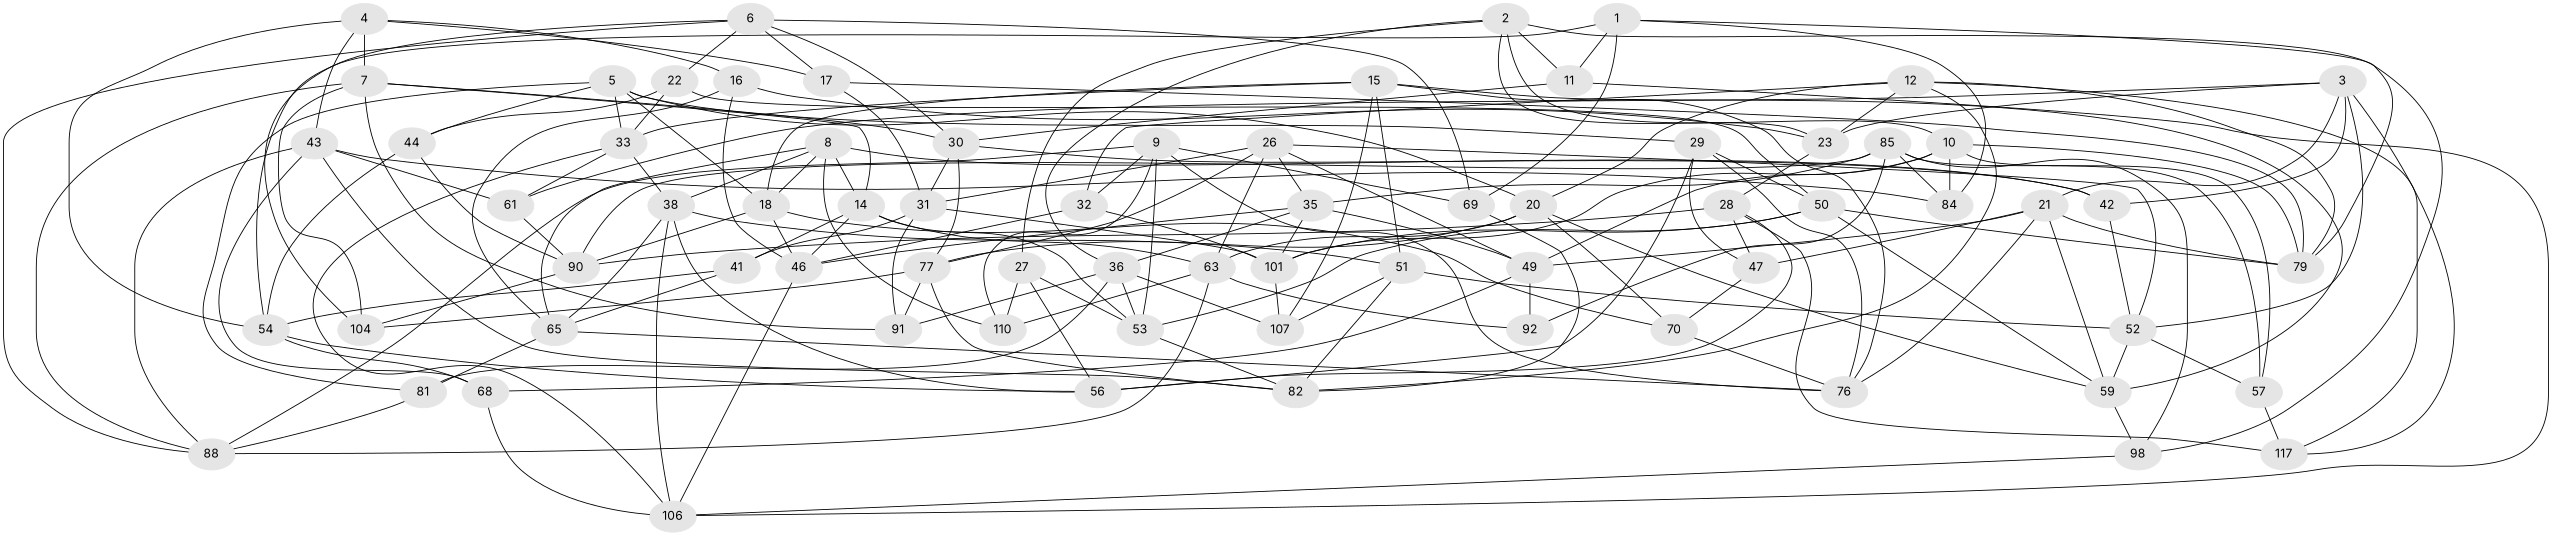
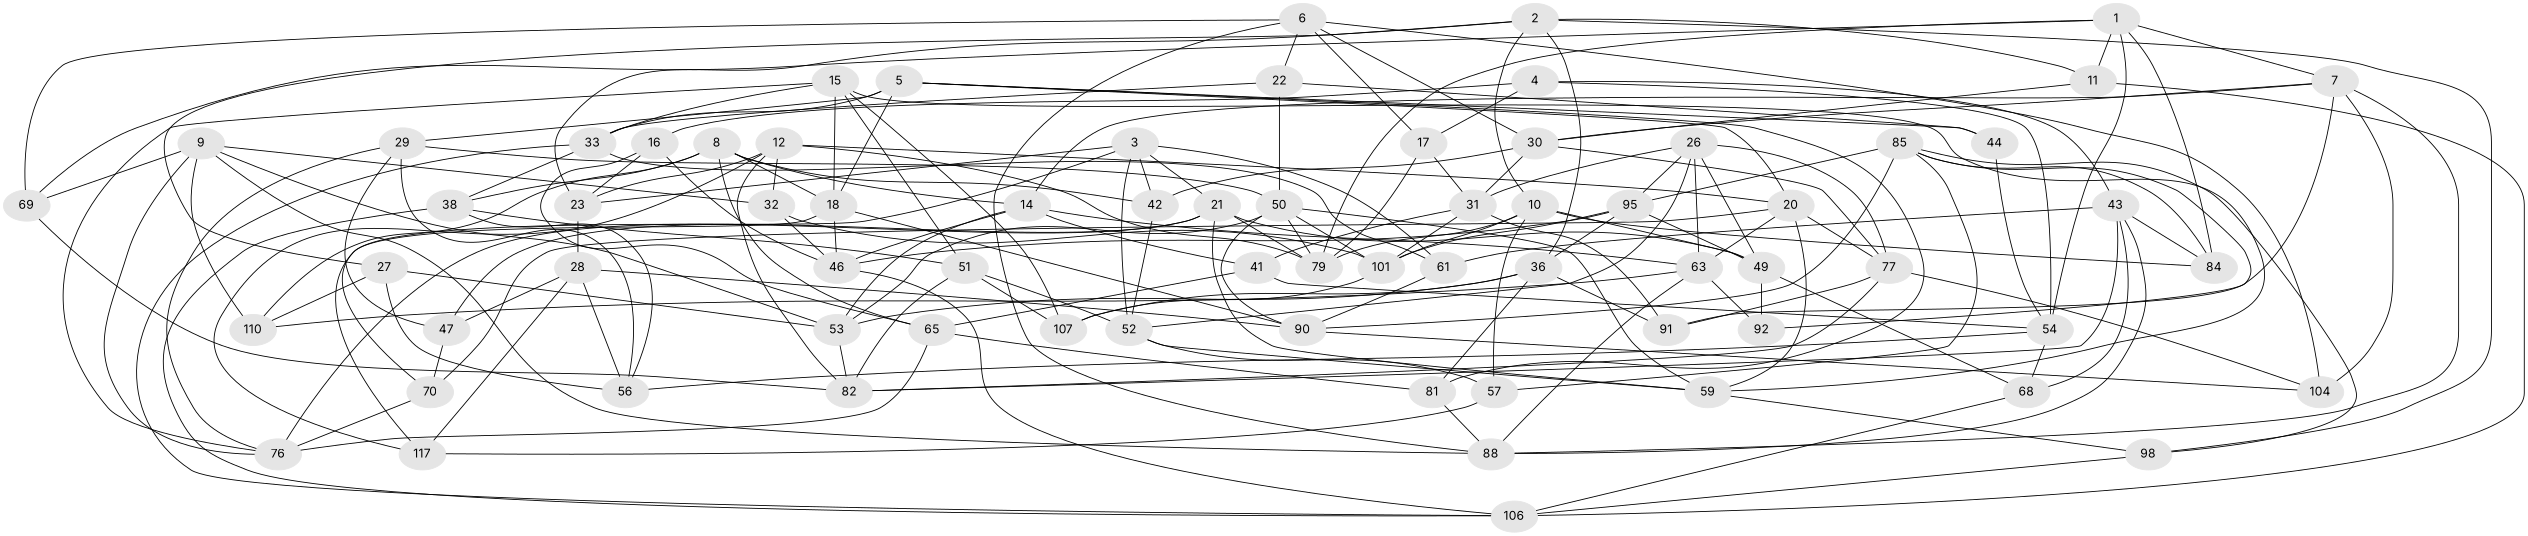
(365, 46) -> (2248, 56)
(1311, 206) -> (1630, 206)
(479, 221) -> (1224, 280)
(618, 272) -> none
